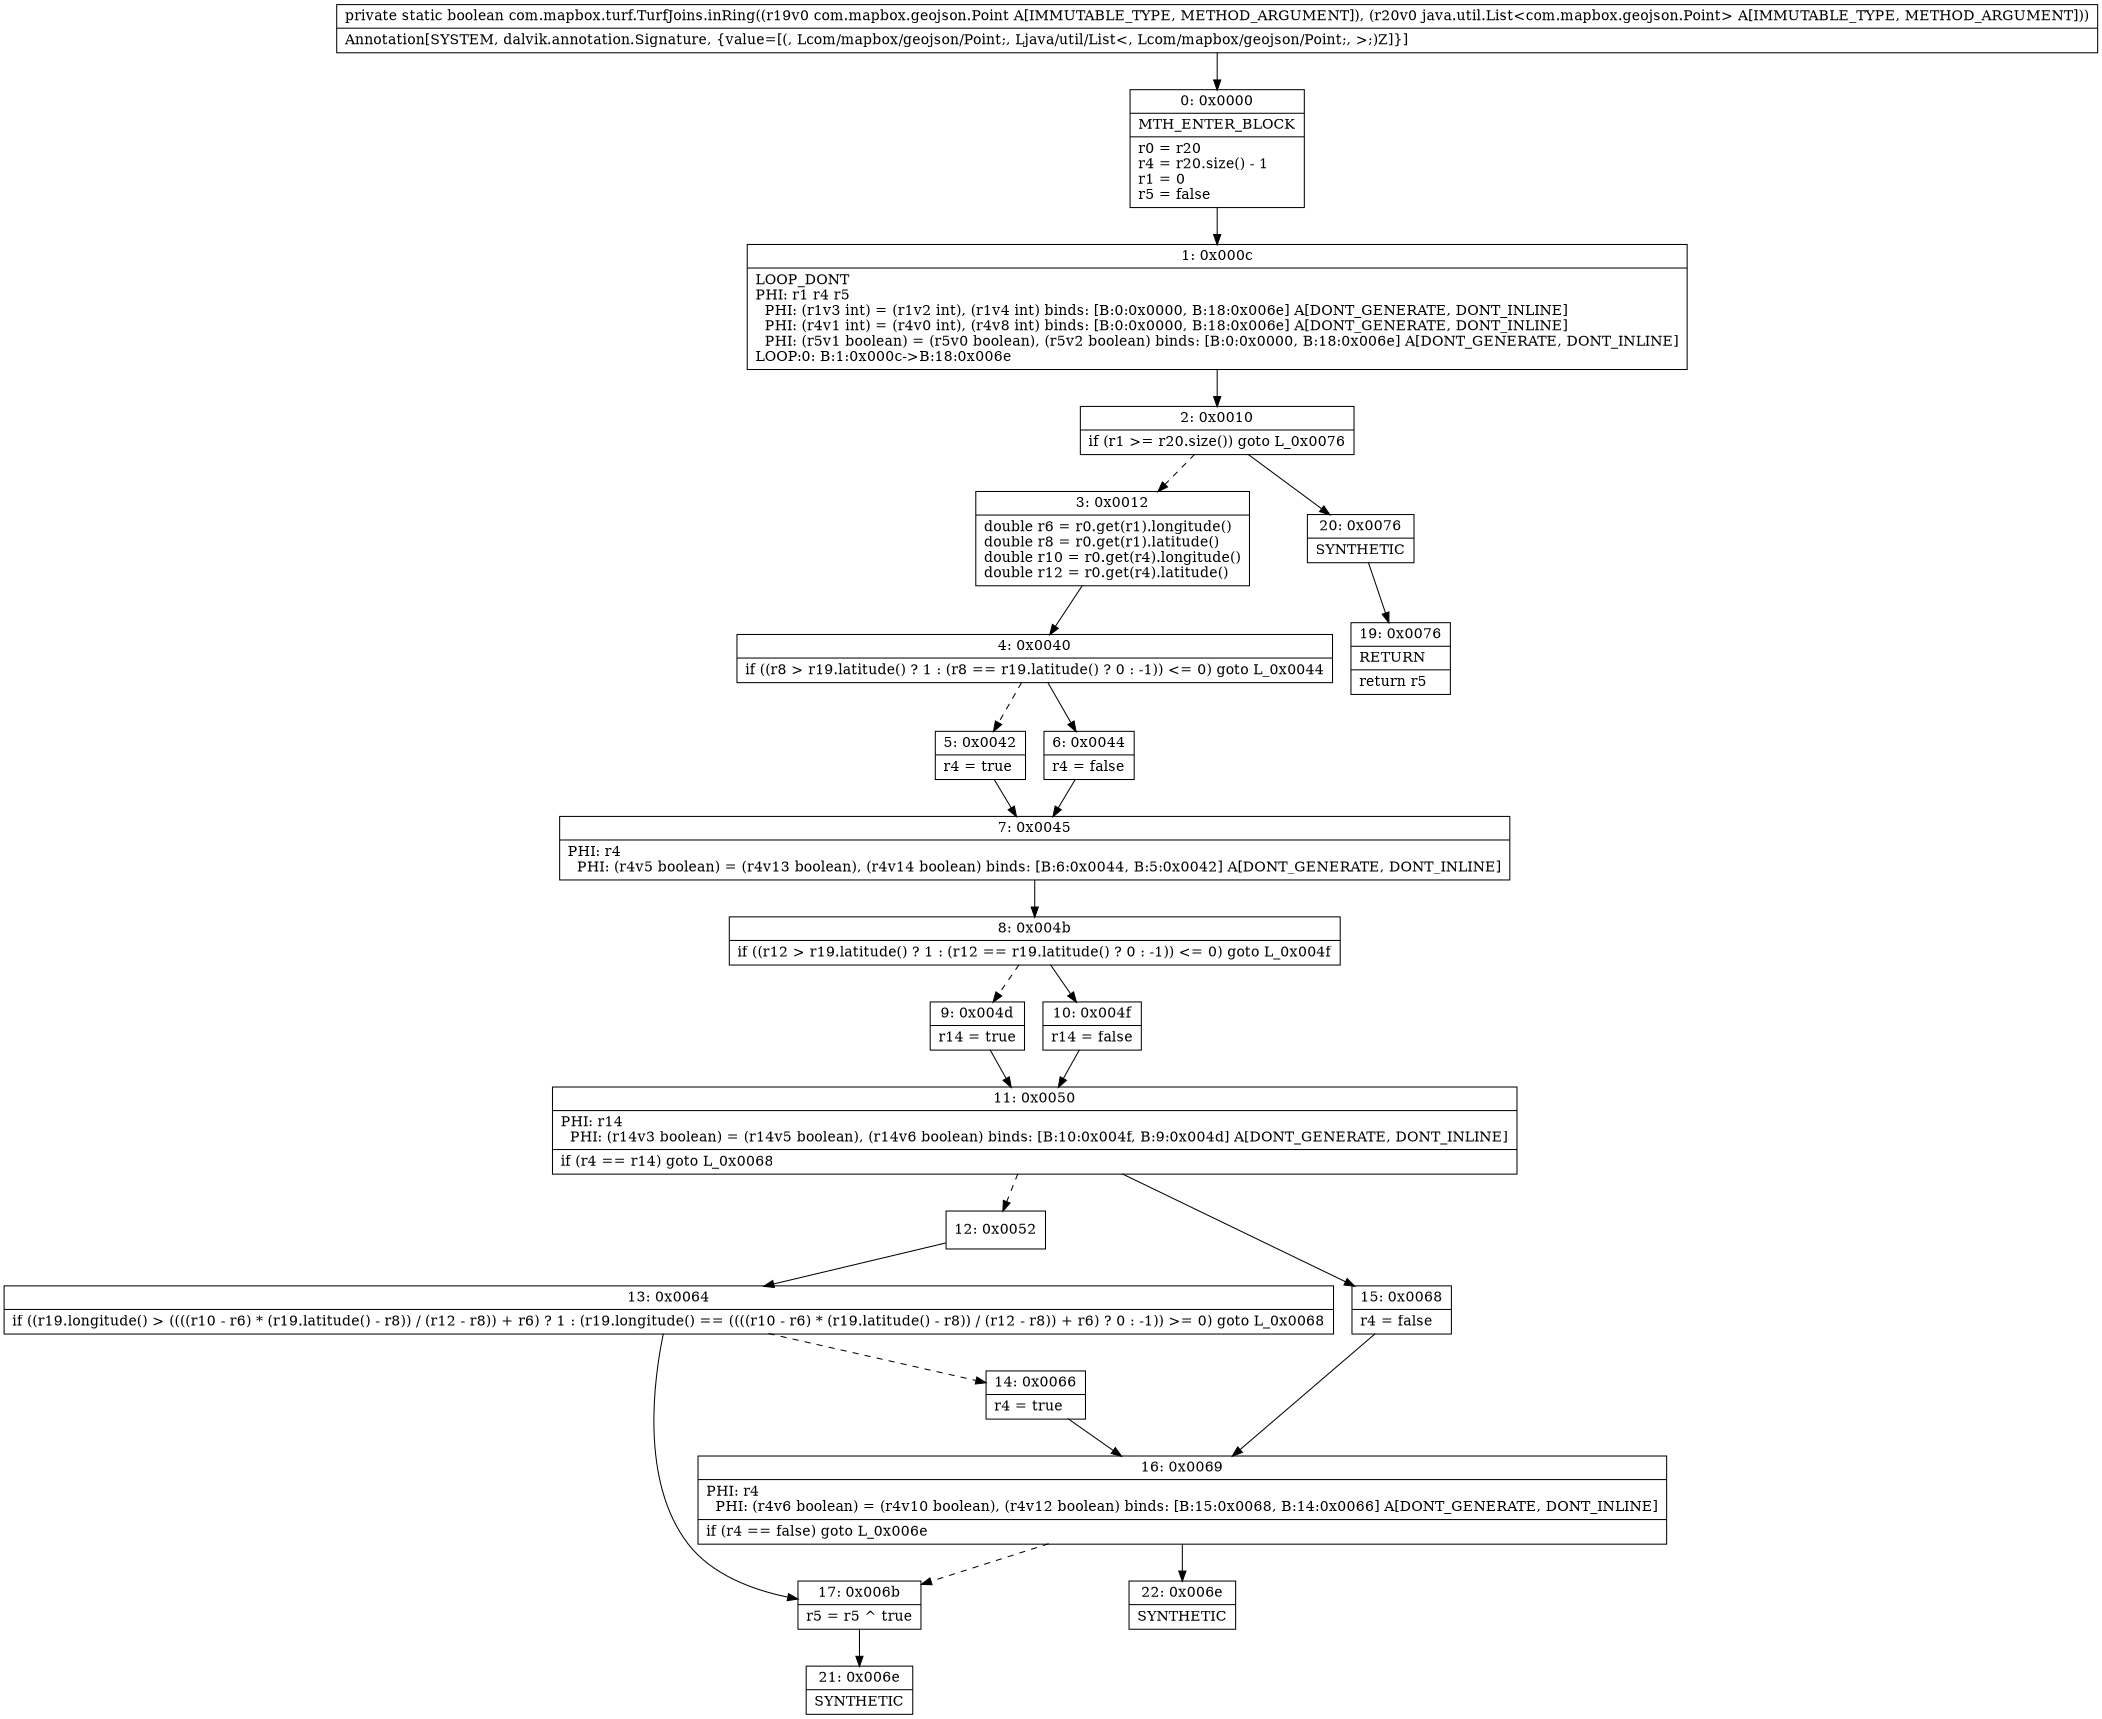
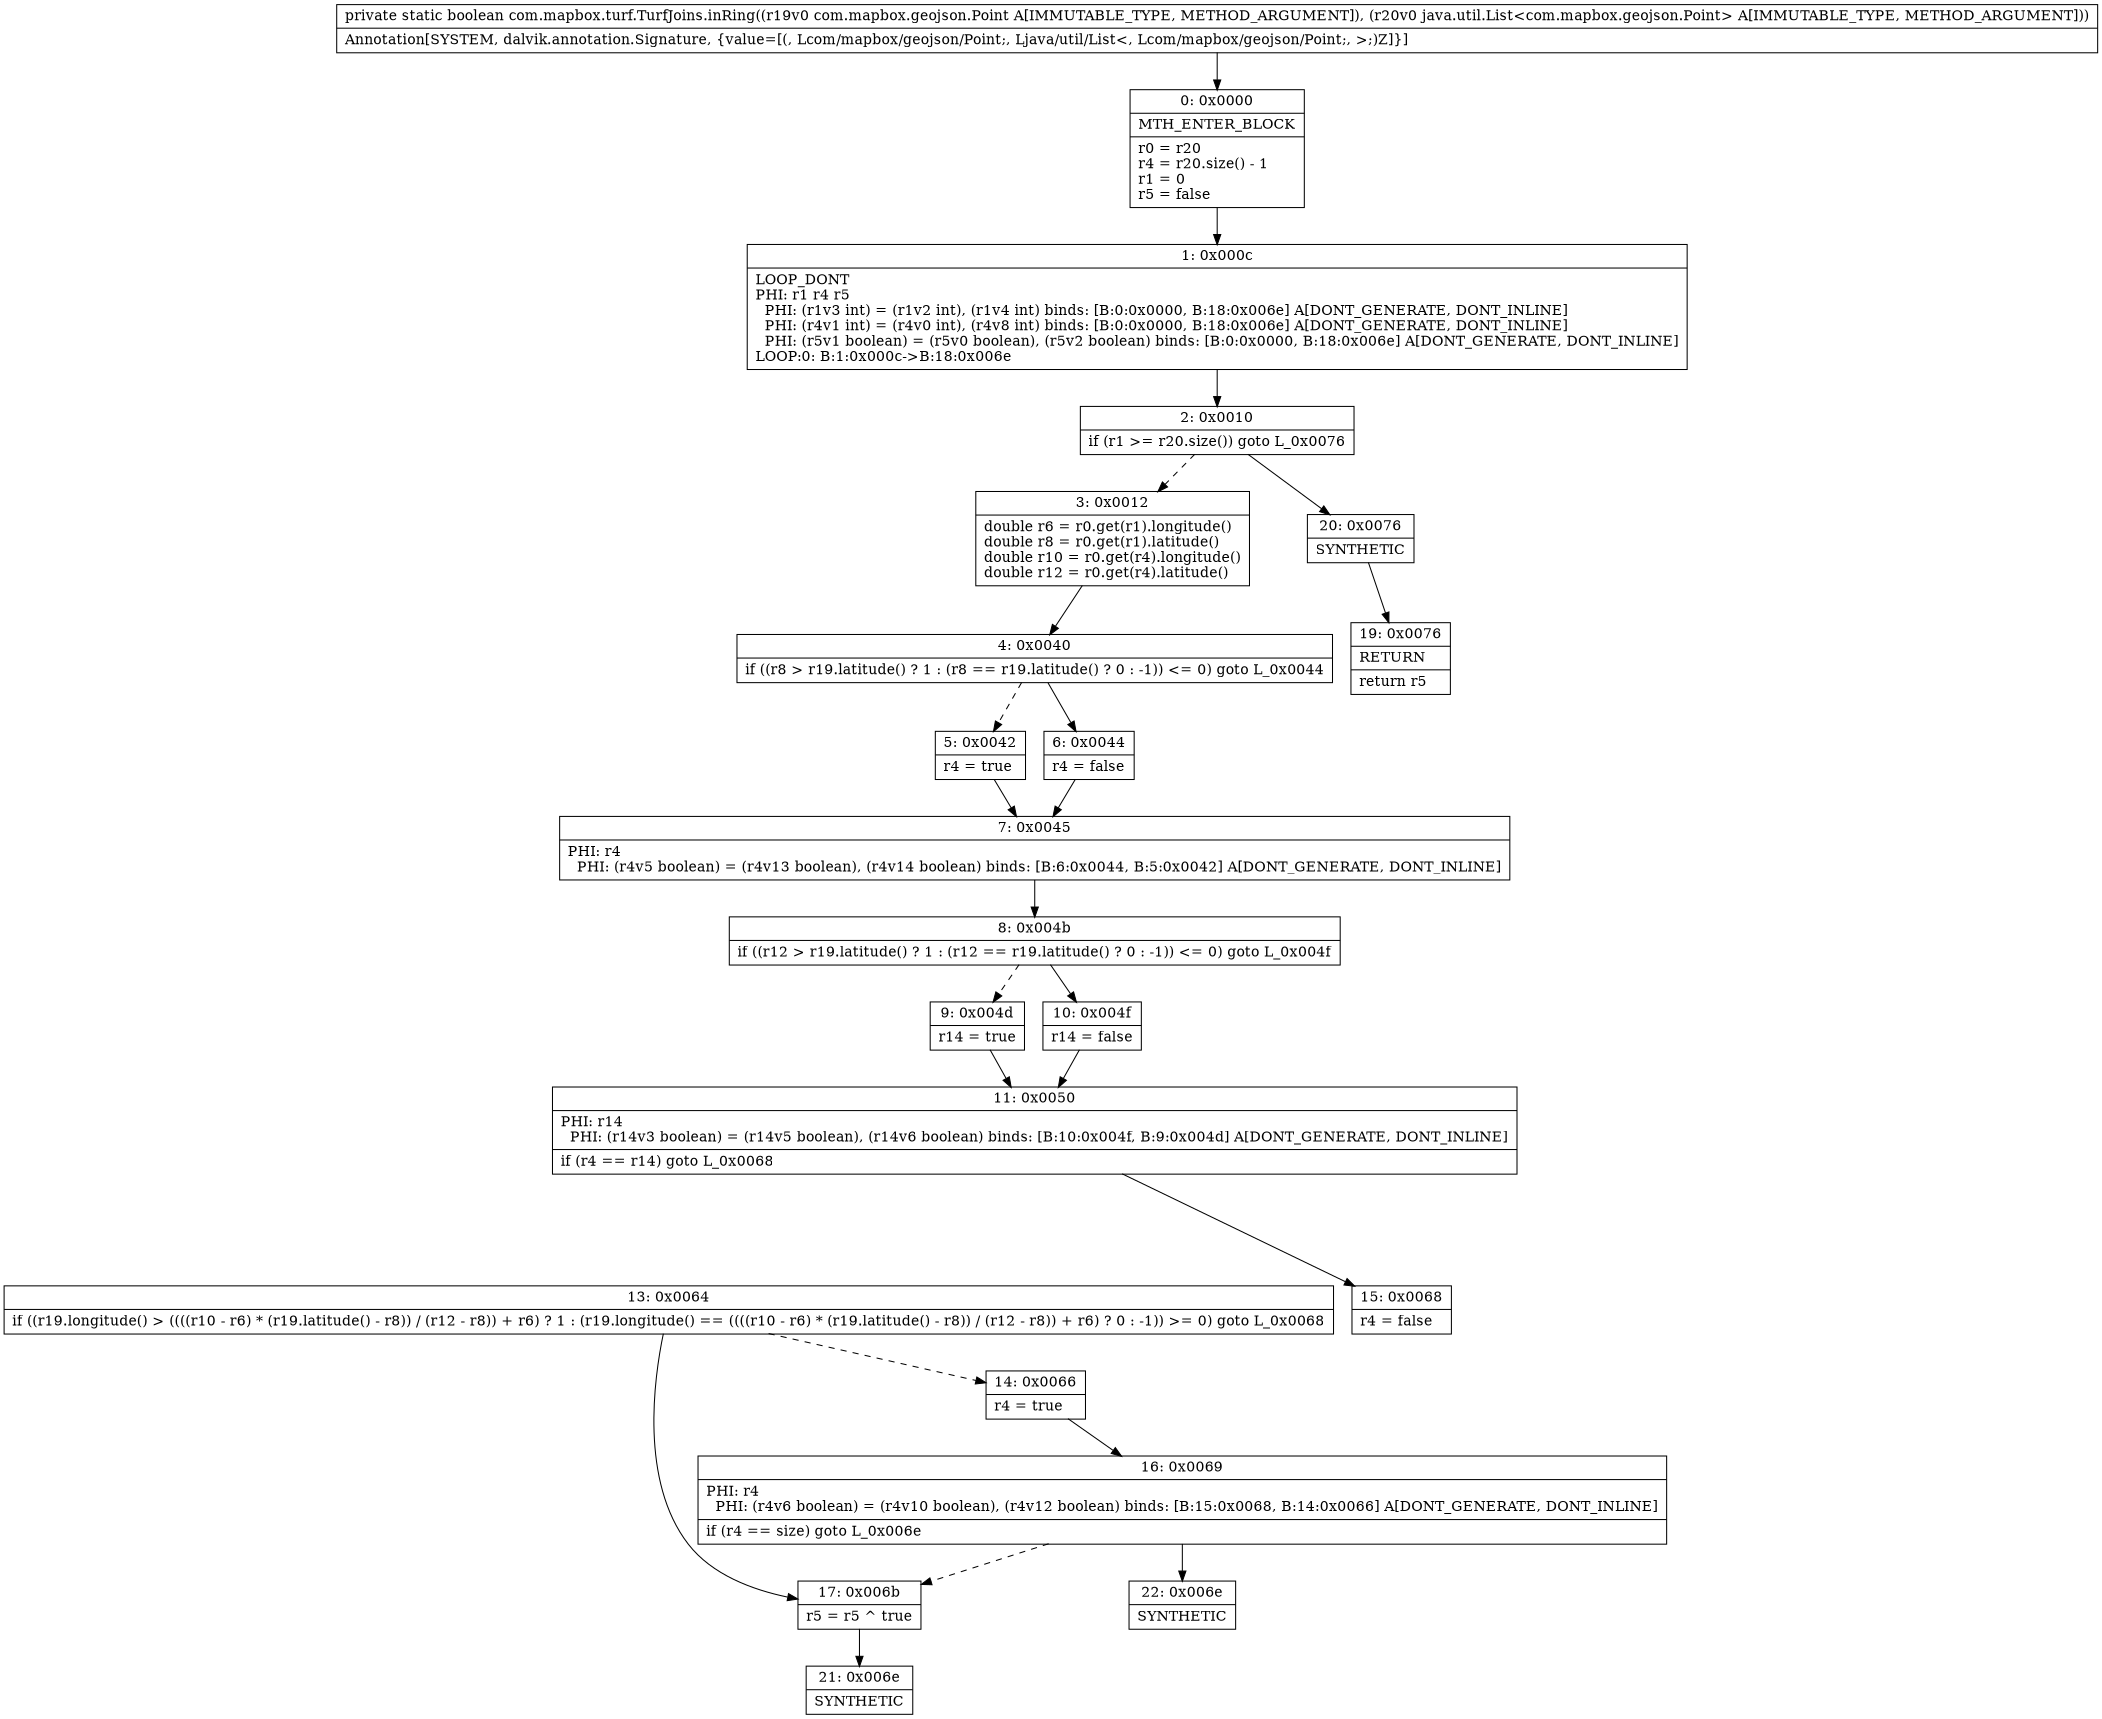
(996, 1230) -> none
(1308, 1392) -> none
(817, 1531) -> (814, 1531)
